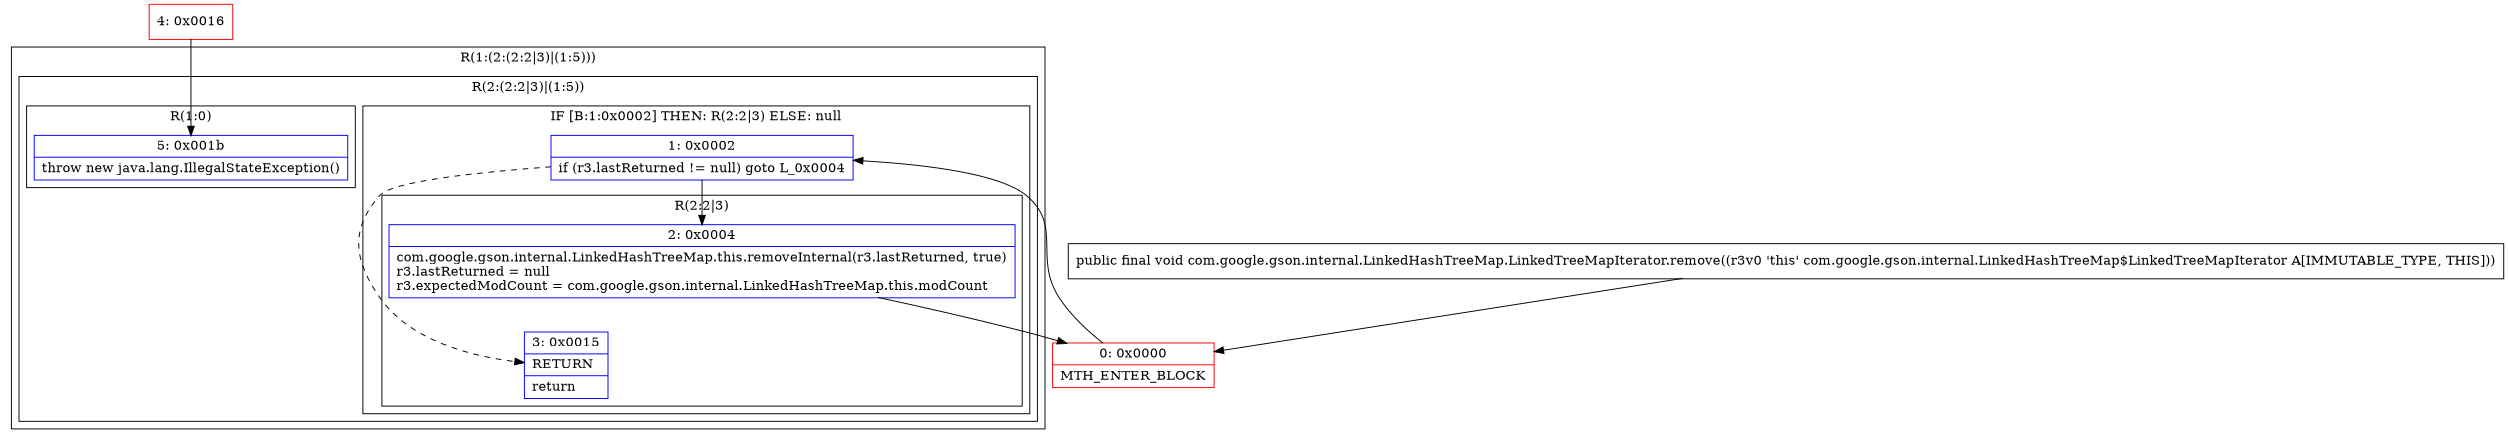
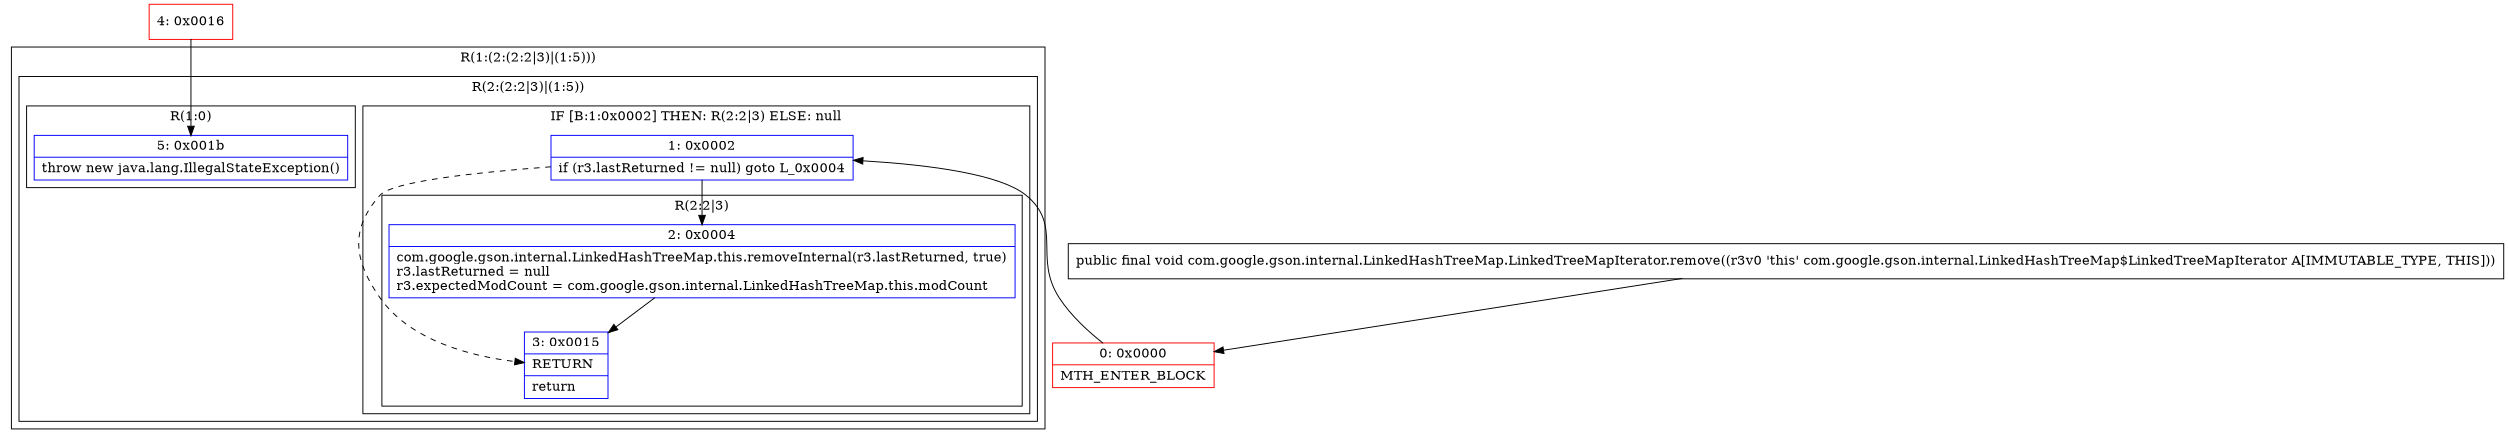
(968, 318) -> (635, 312)
